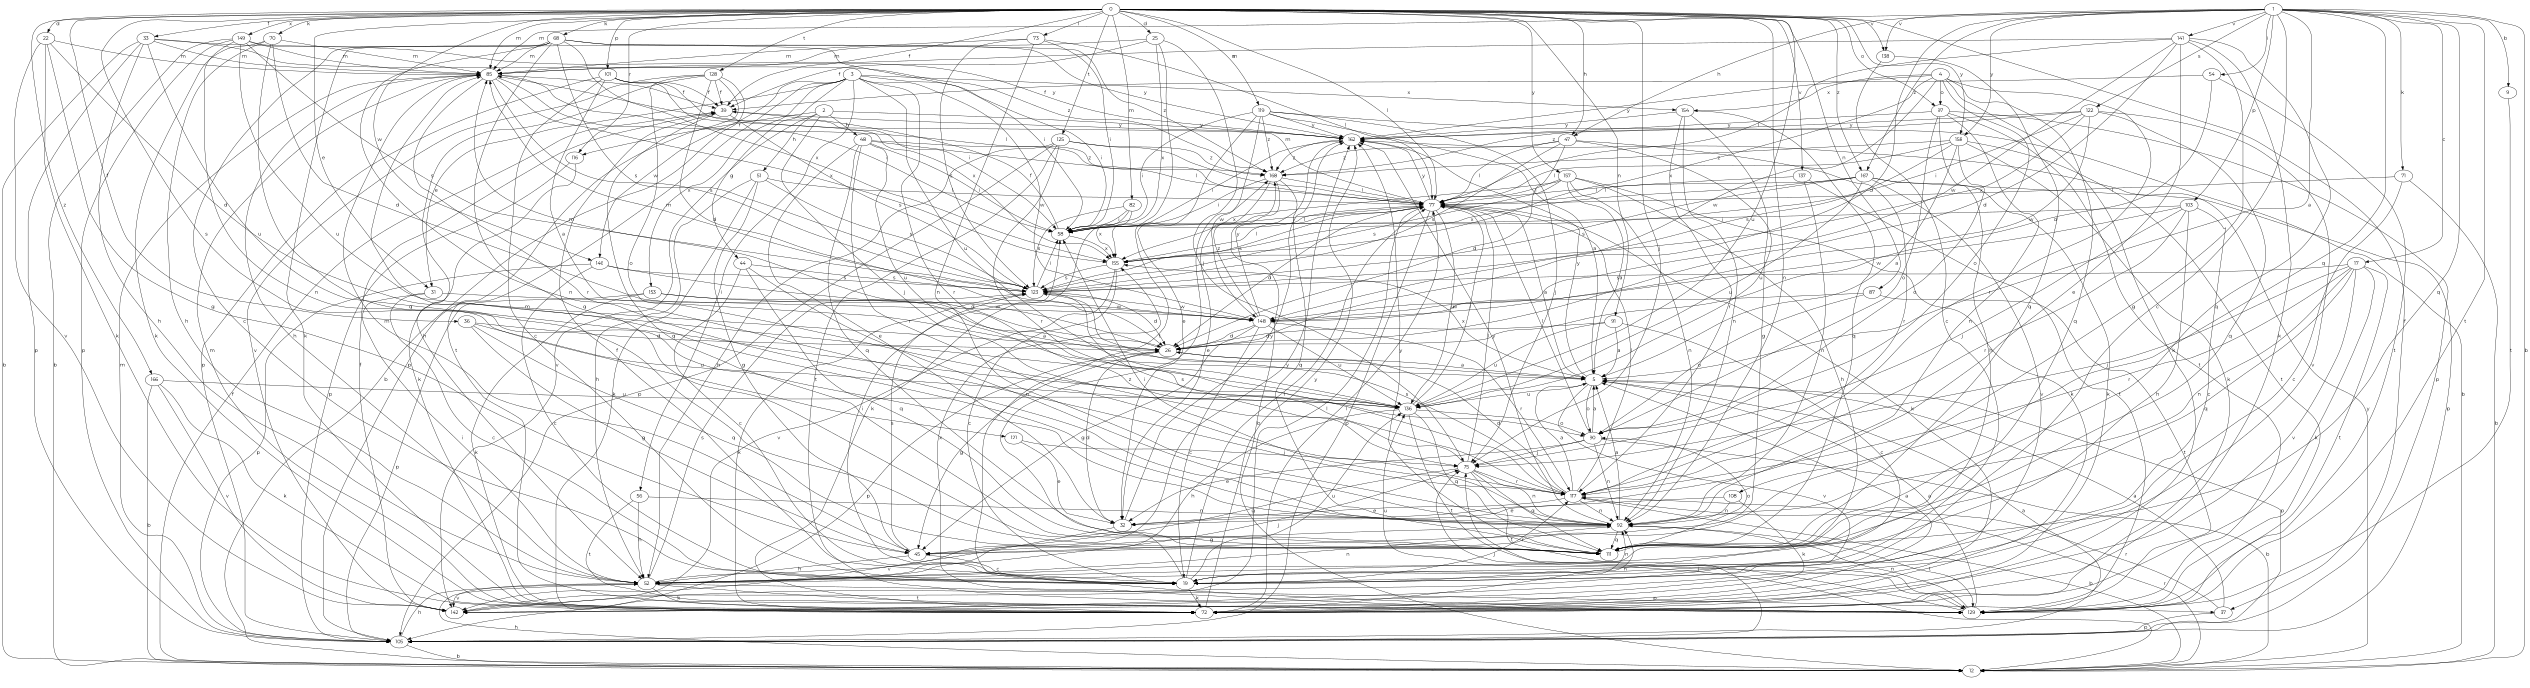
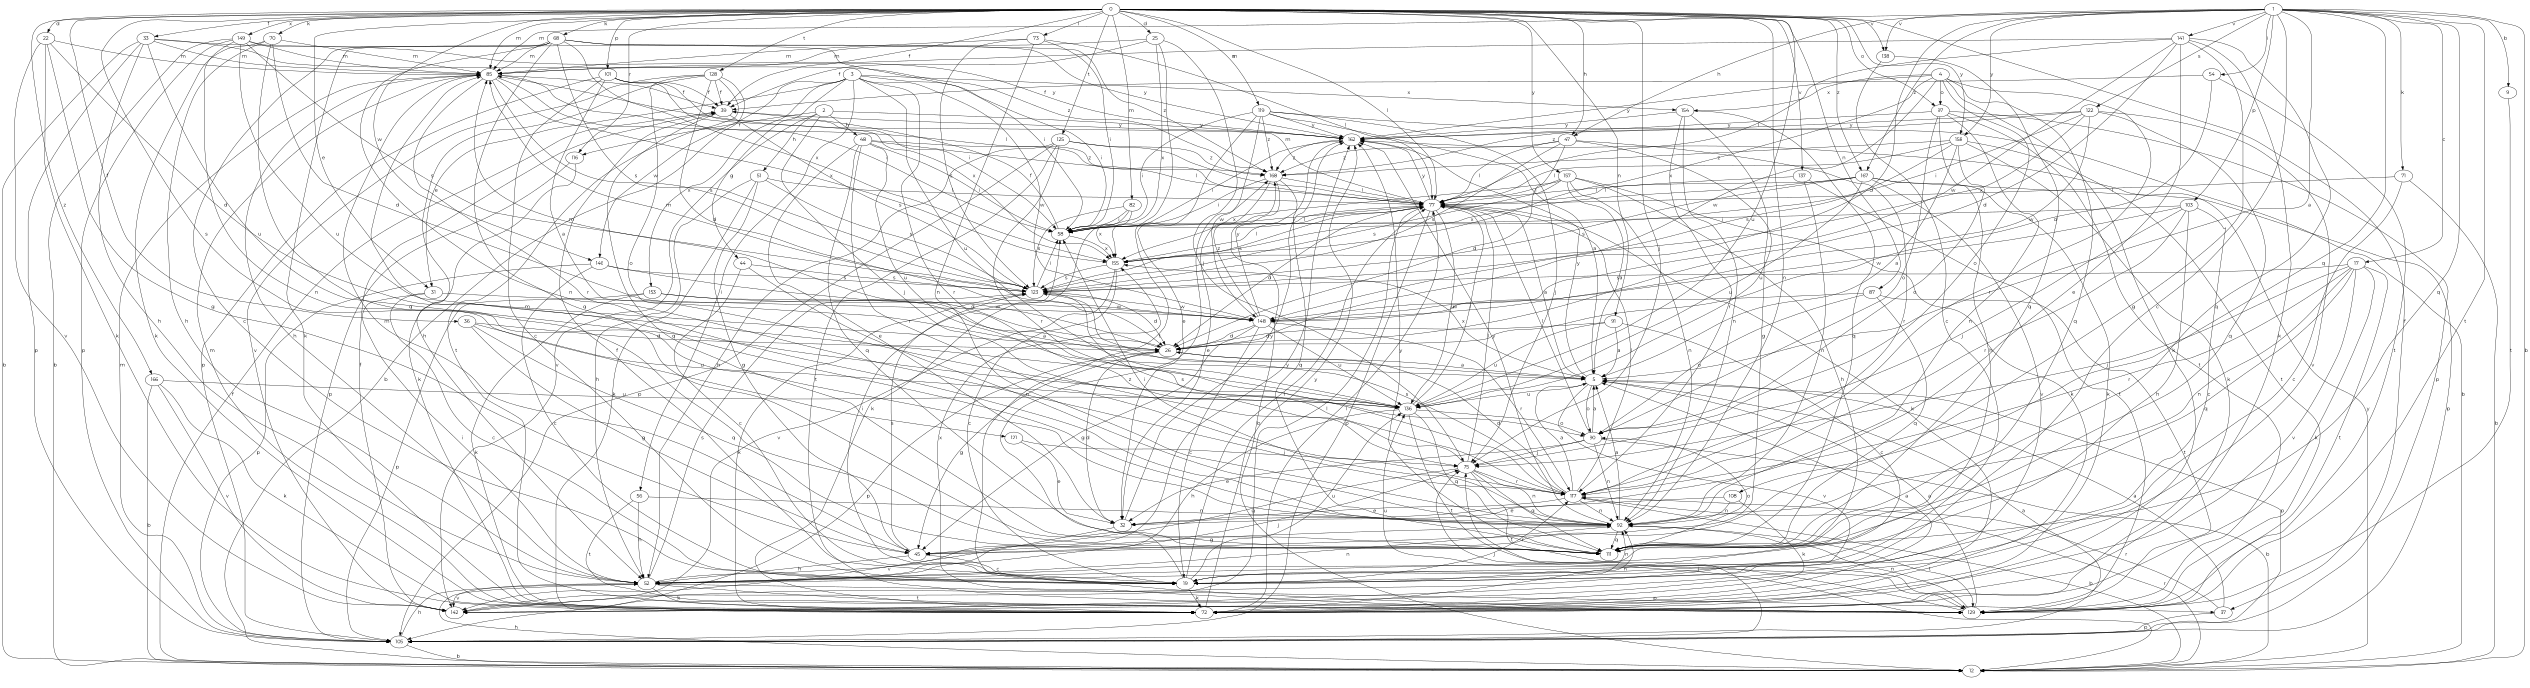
(517, 289) -> none
(1074, 529) -> (1830, 479)
